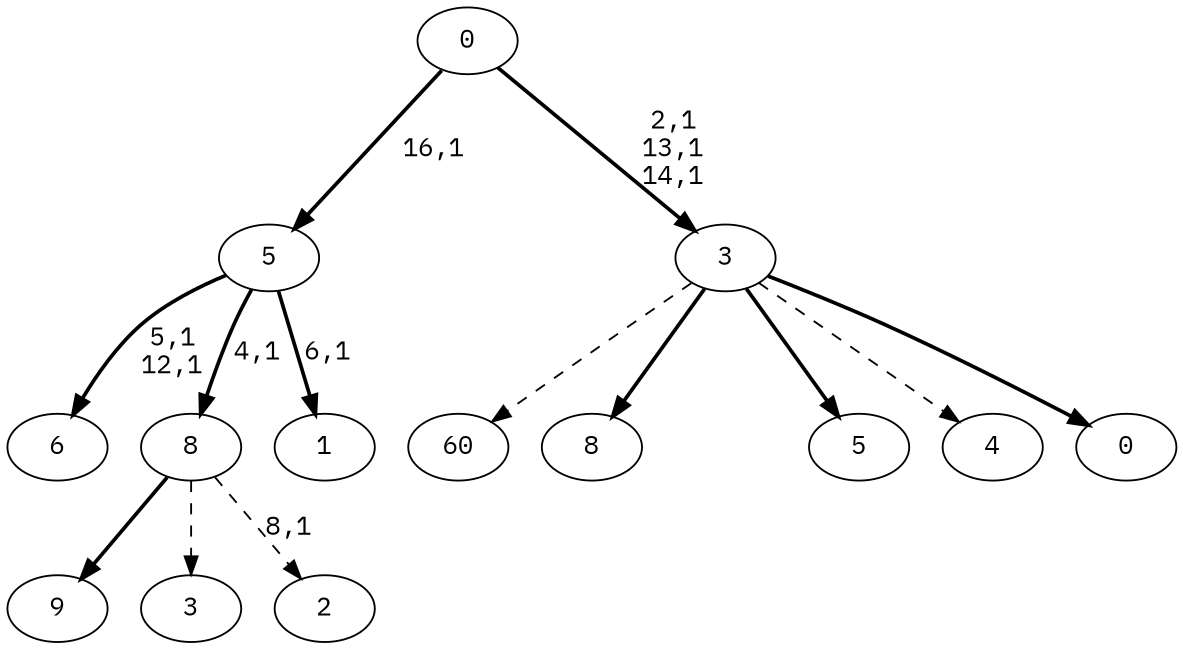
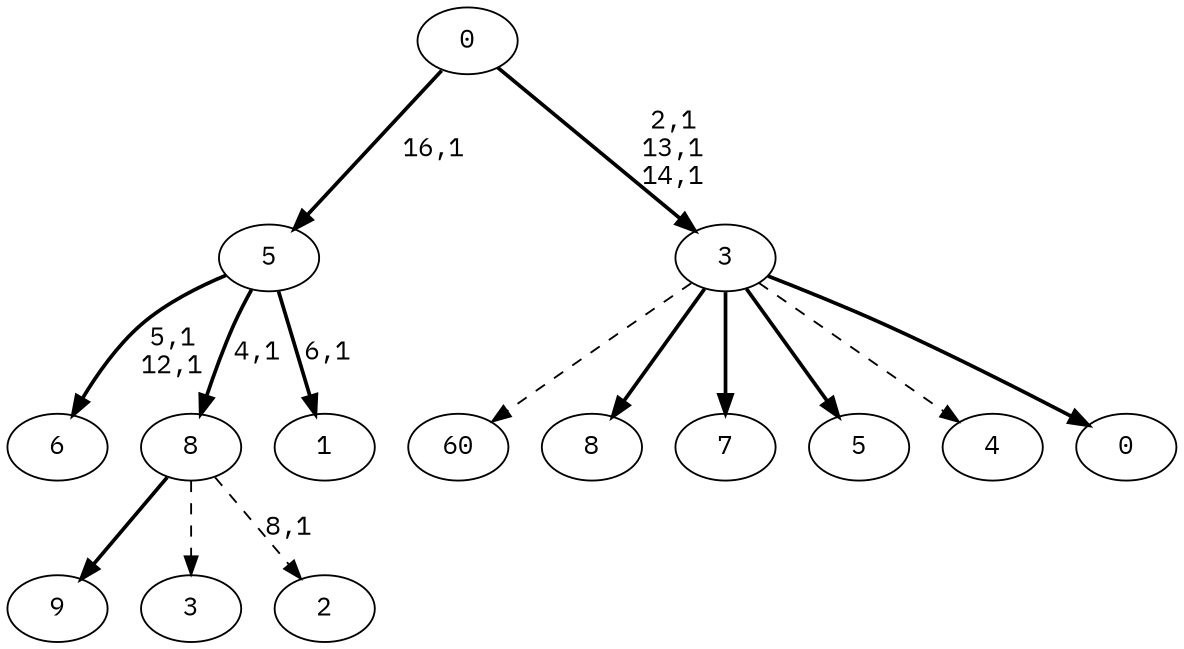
none -> (726, 447)
